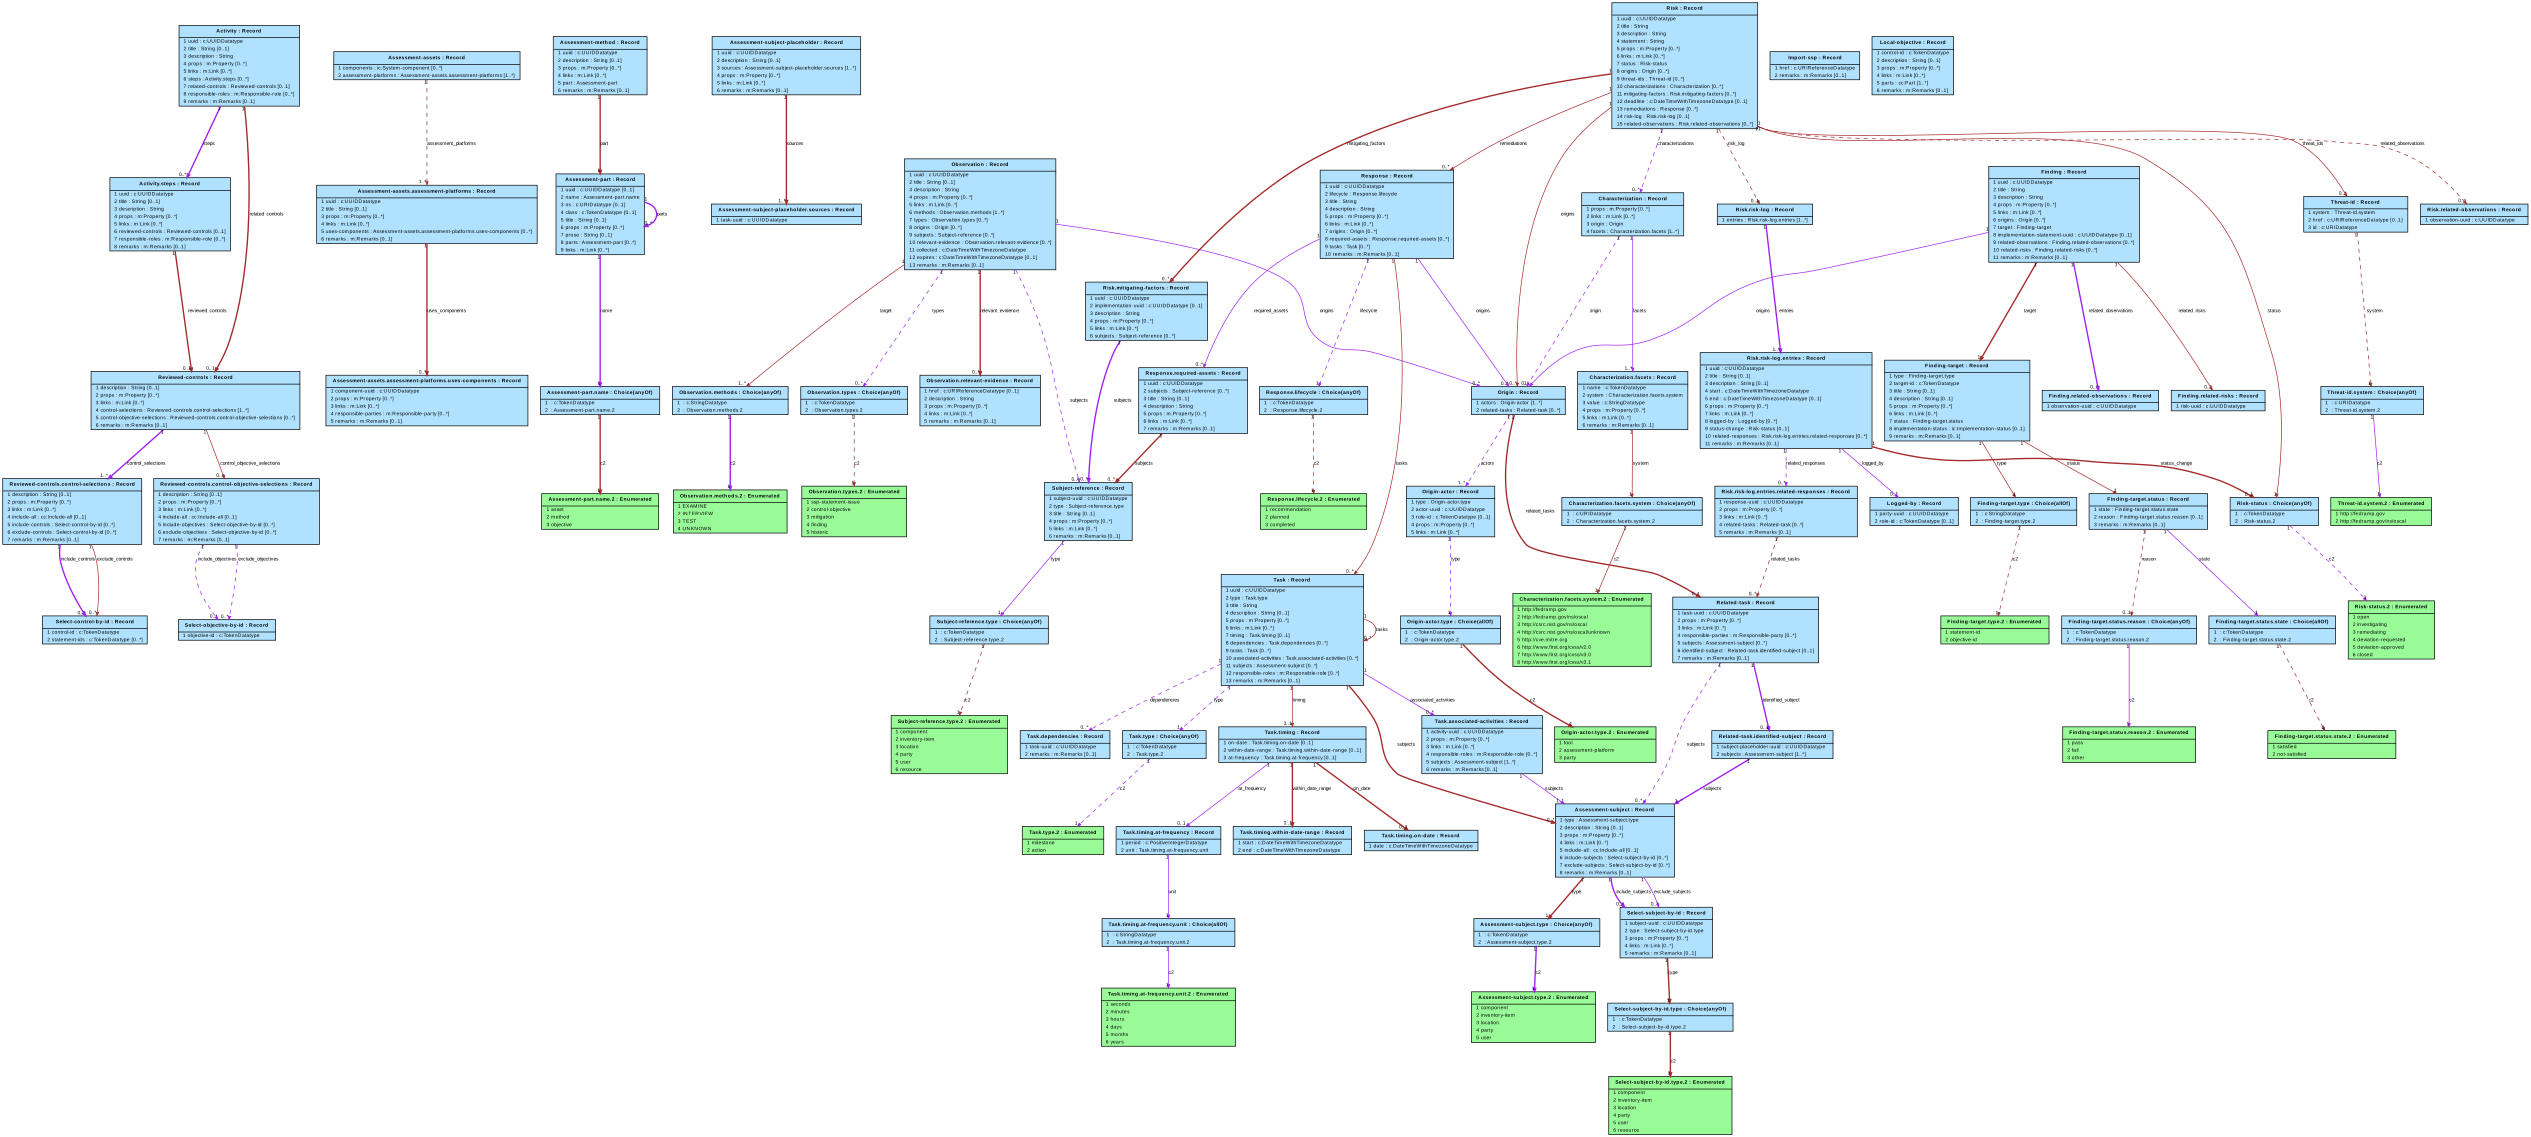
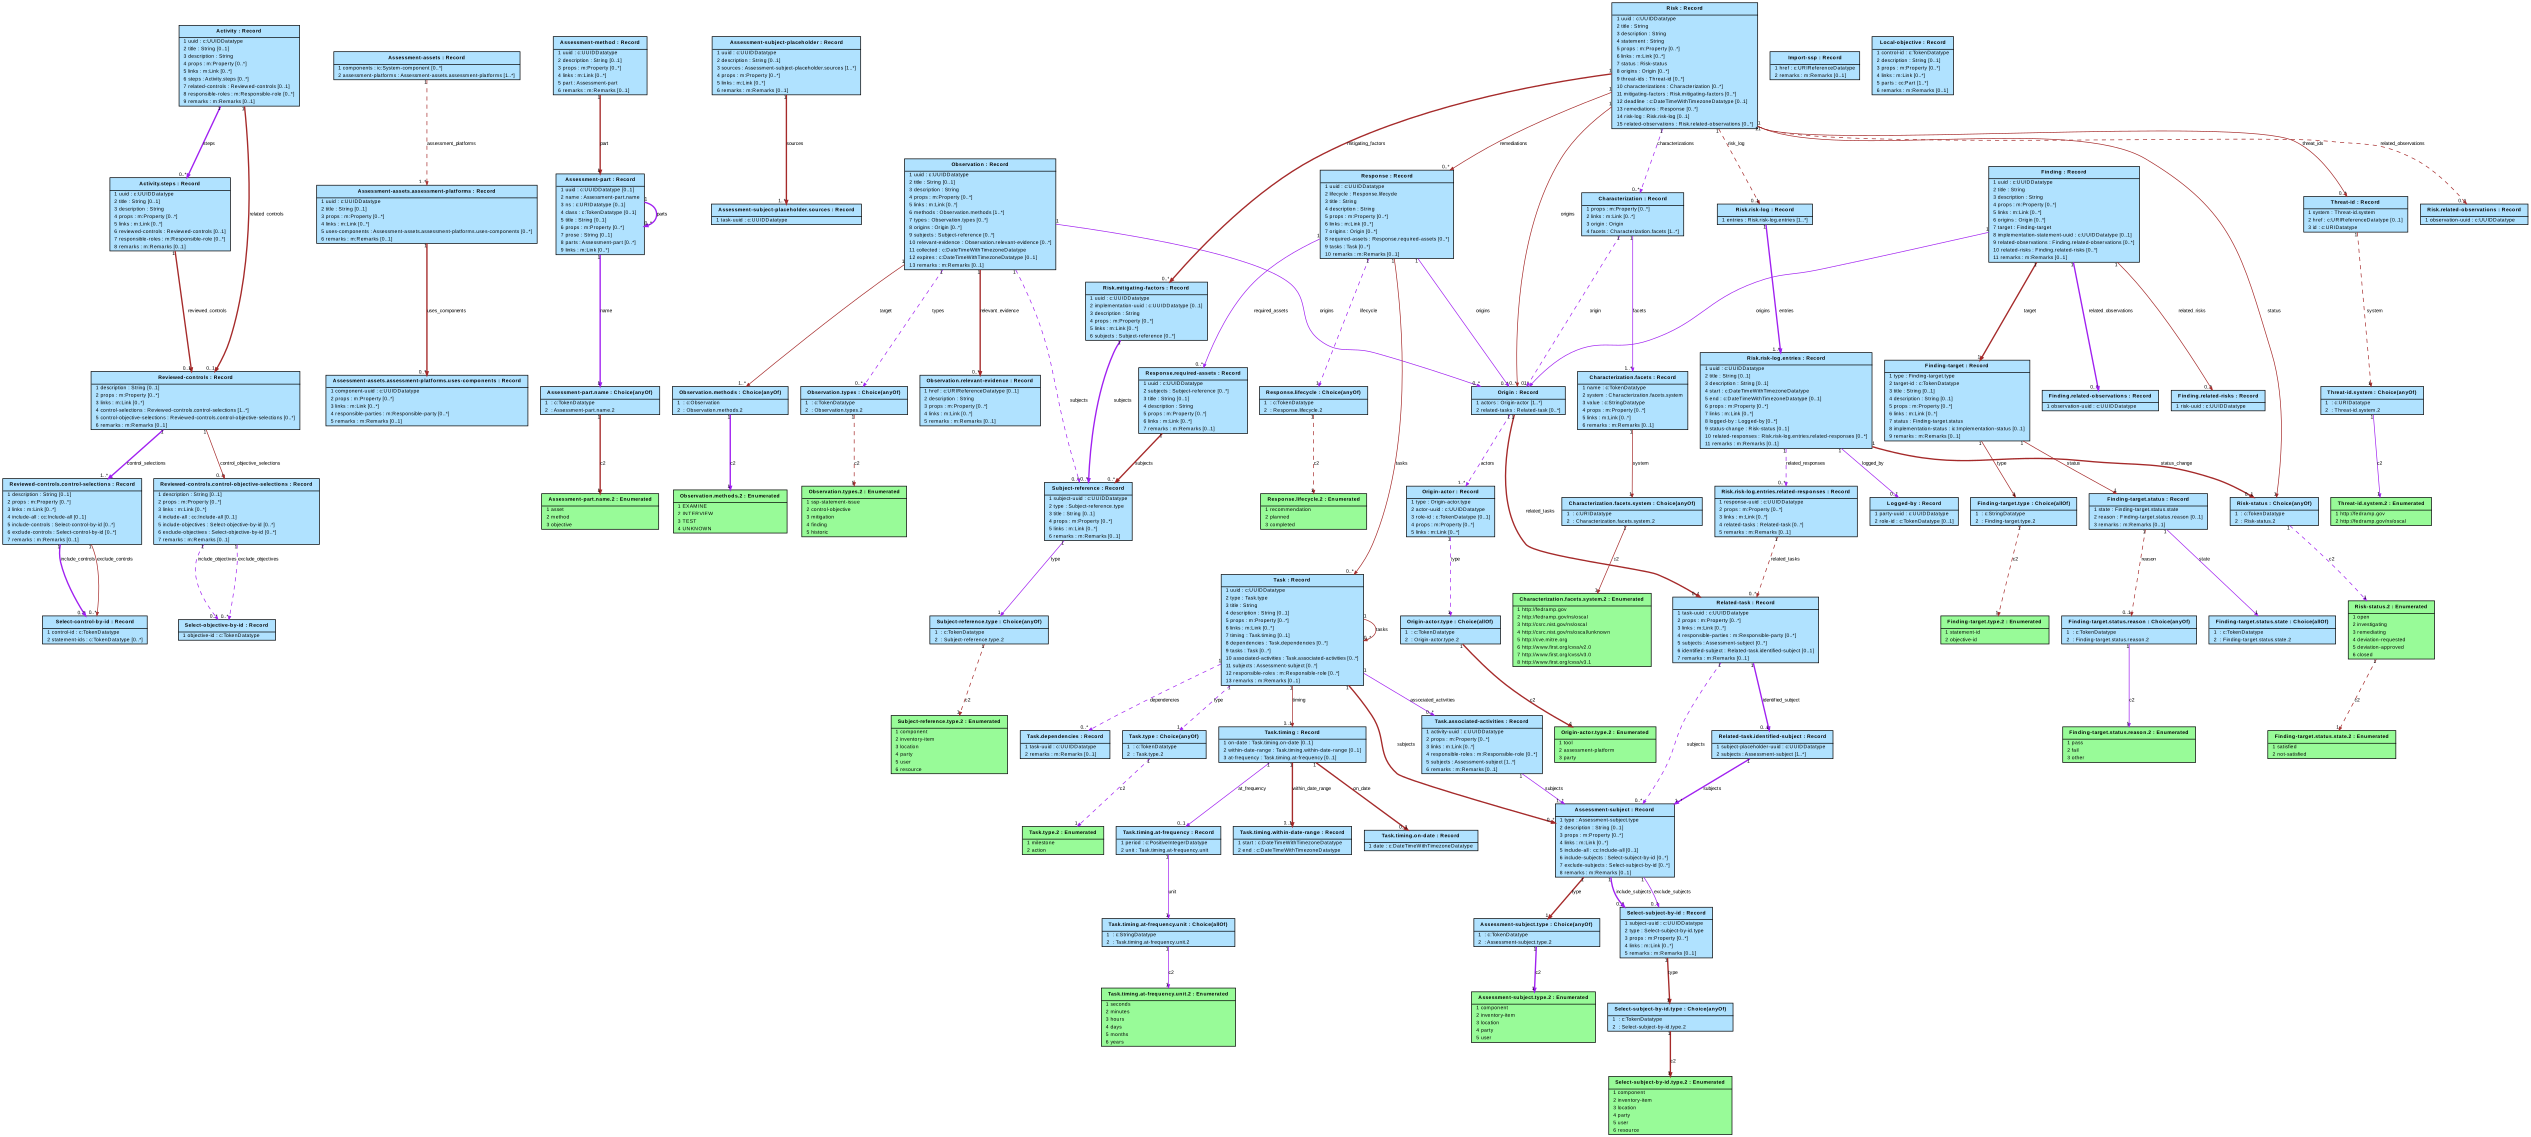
(702, 403) -> (699, 403)
(2301, 686) -> (2358, 693)
